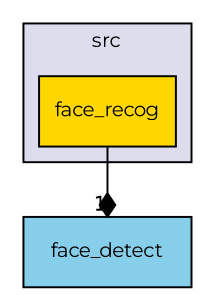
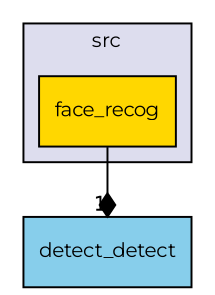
(107, 252) -> (107, 252)
